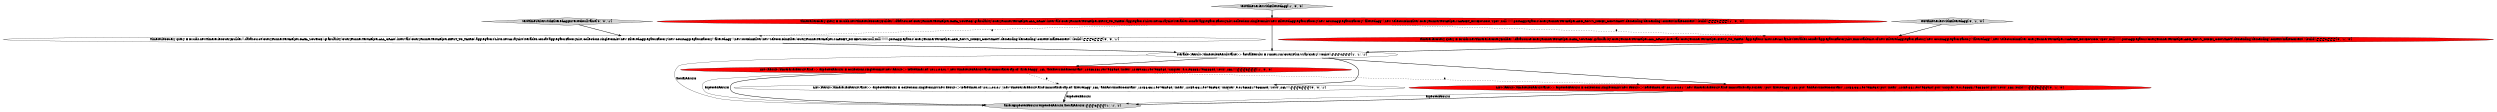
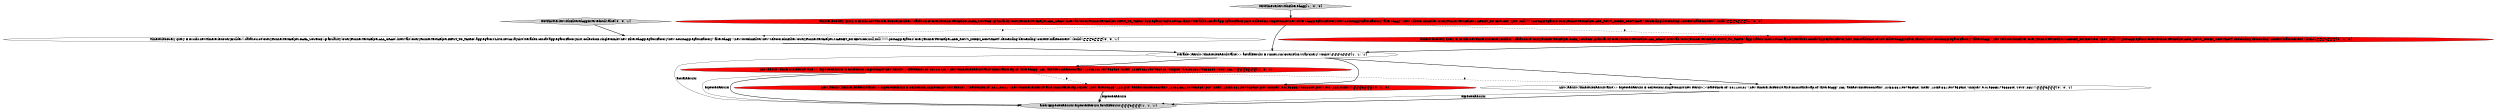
(1952, 22) -> none
